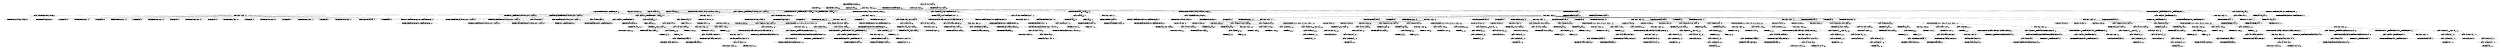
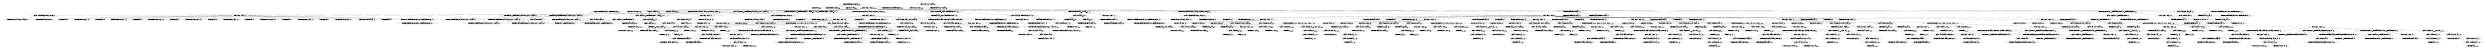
(2154, 31) -> none
